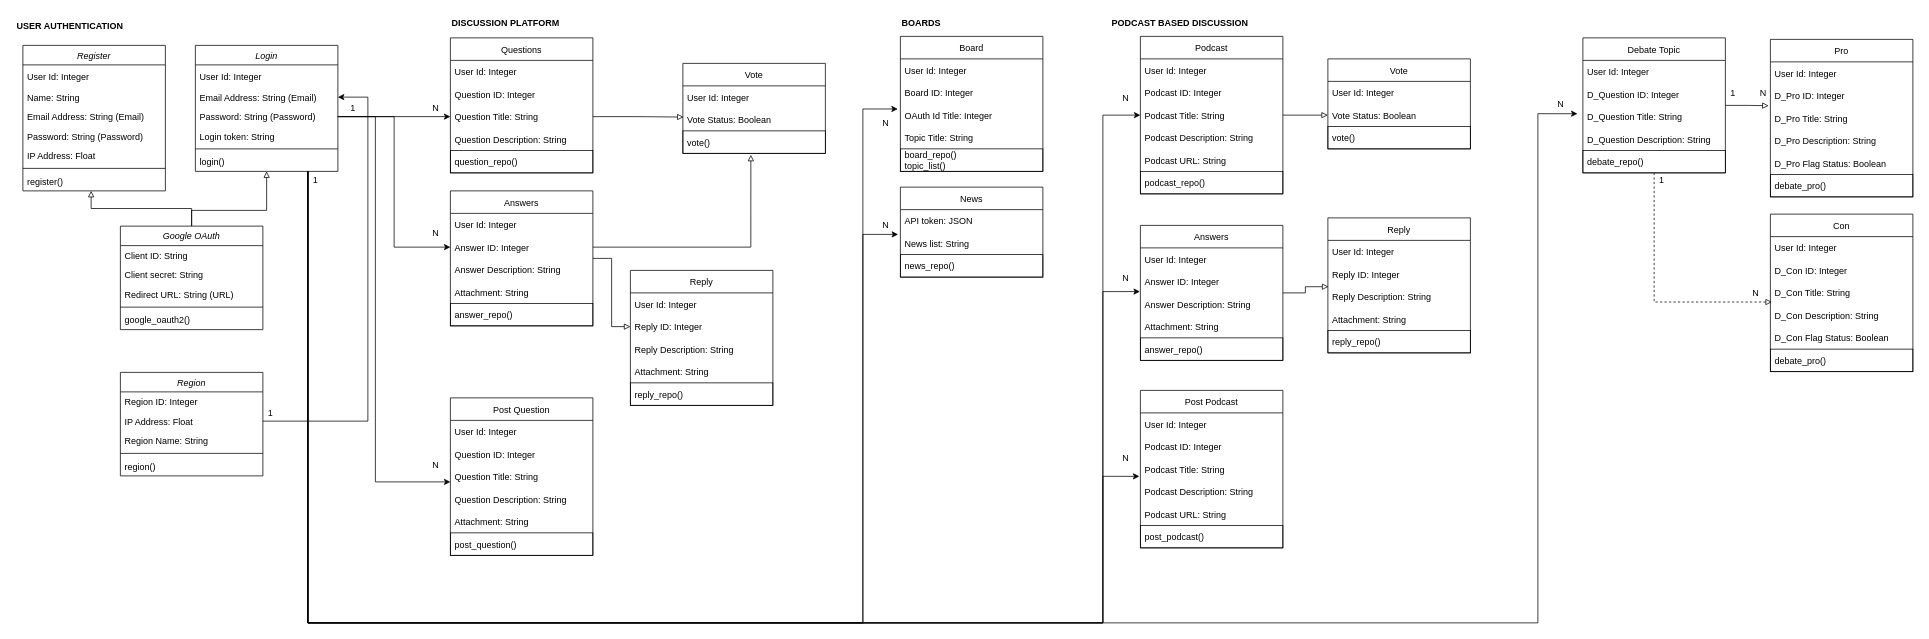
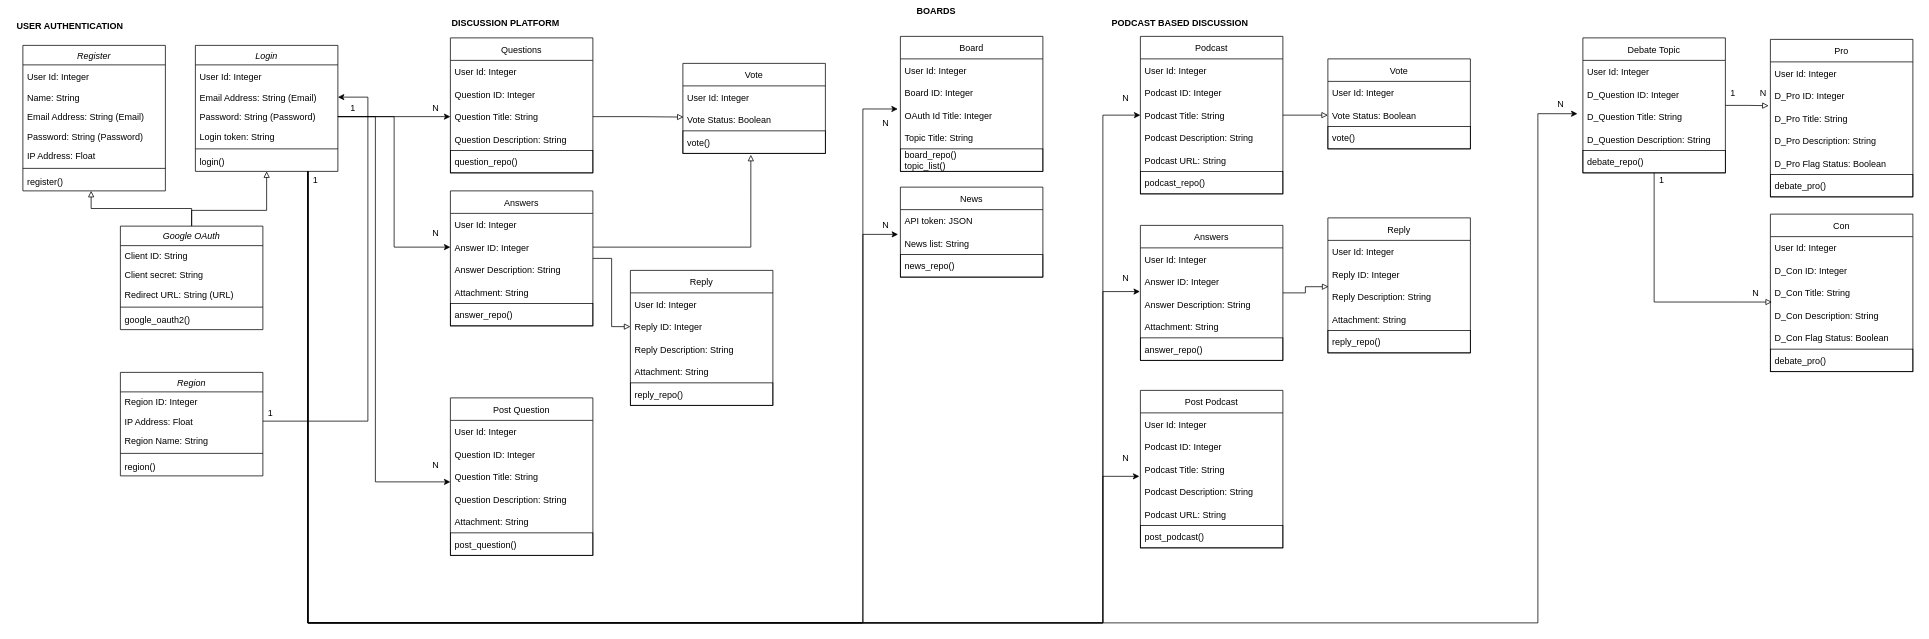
(927, 23) -> (942, 12)
(1654, 292) -> (1654, 292)
